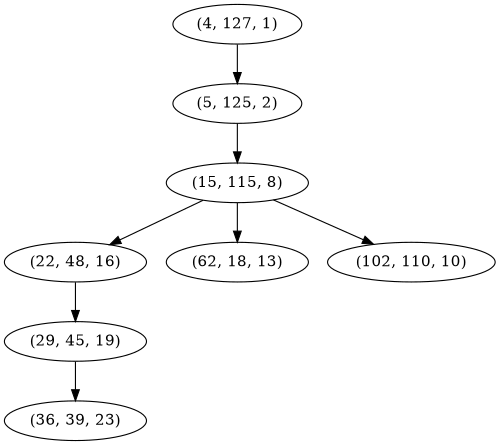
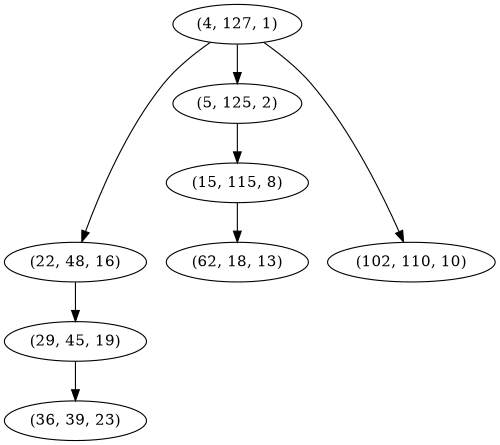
(161, 220) -> (134, 127)
(318, 220) -> (344, 128)
